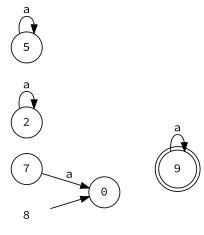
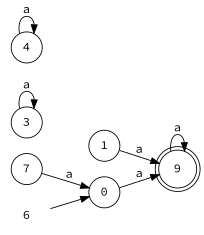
(27, 47) -> (27, 47)
(27, 122) -> (27, 122)
none -> (104, 146)
none -> (135, 183)
(27, 216) -> (27, 216)
